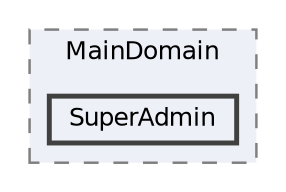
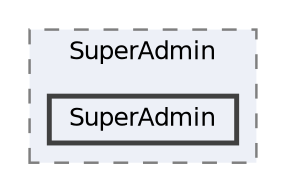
(143, 53) -> (143, 53)
